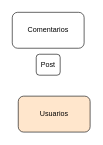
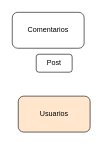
(48, 65) -> (54, 63)
